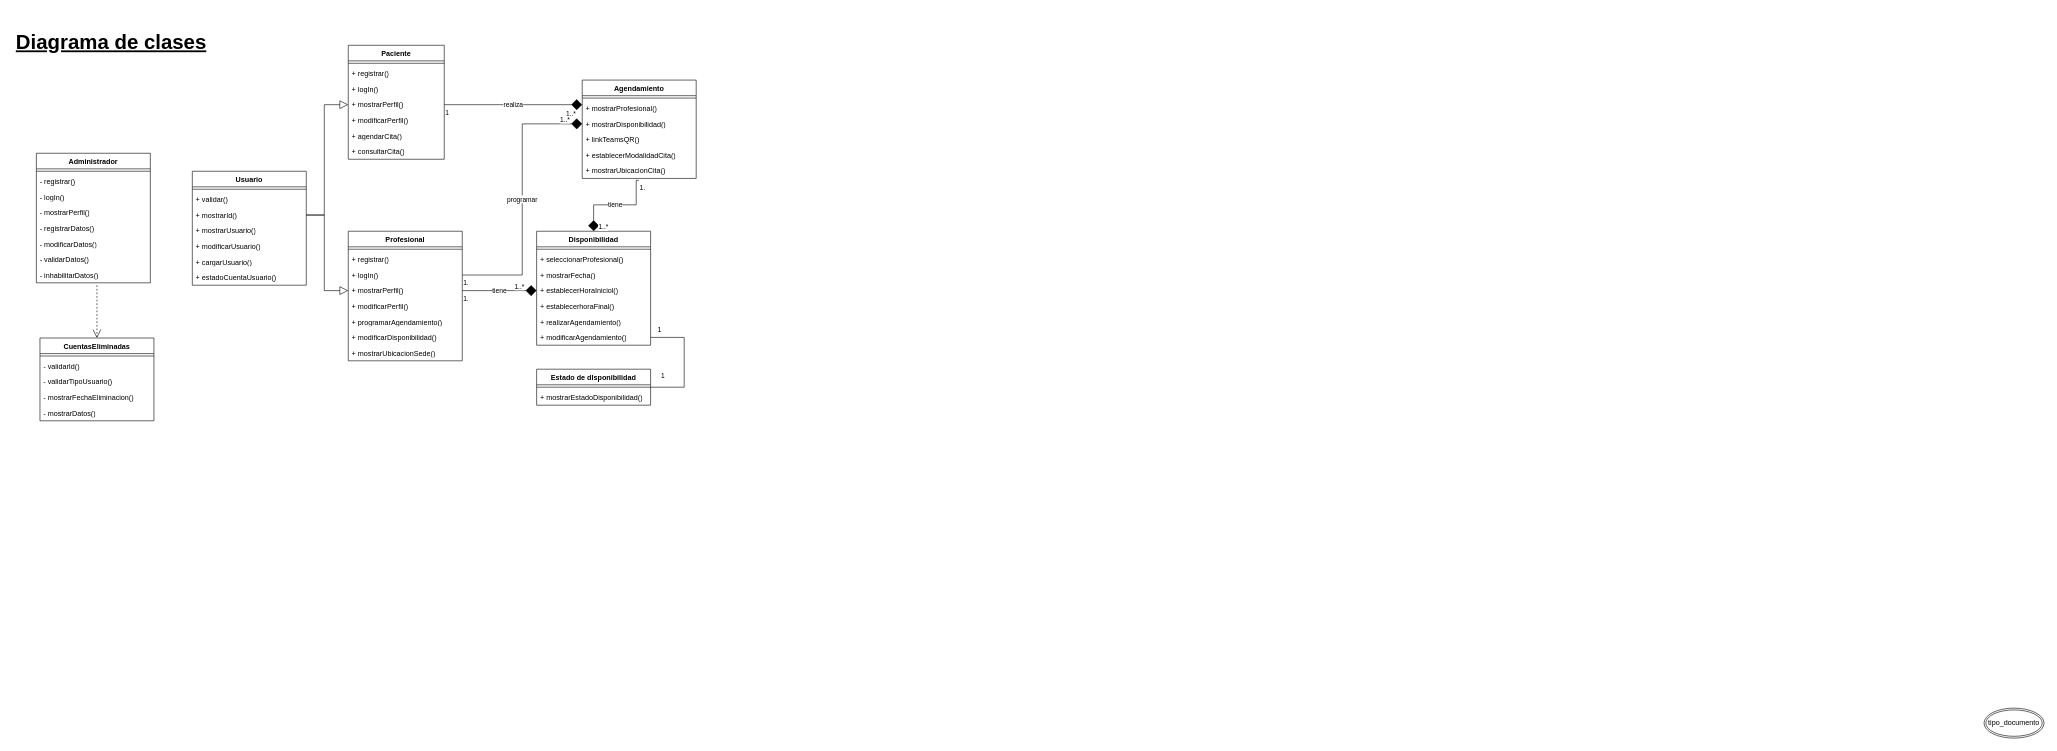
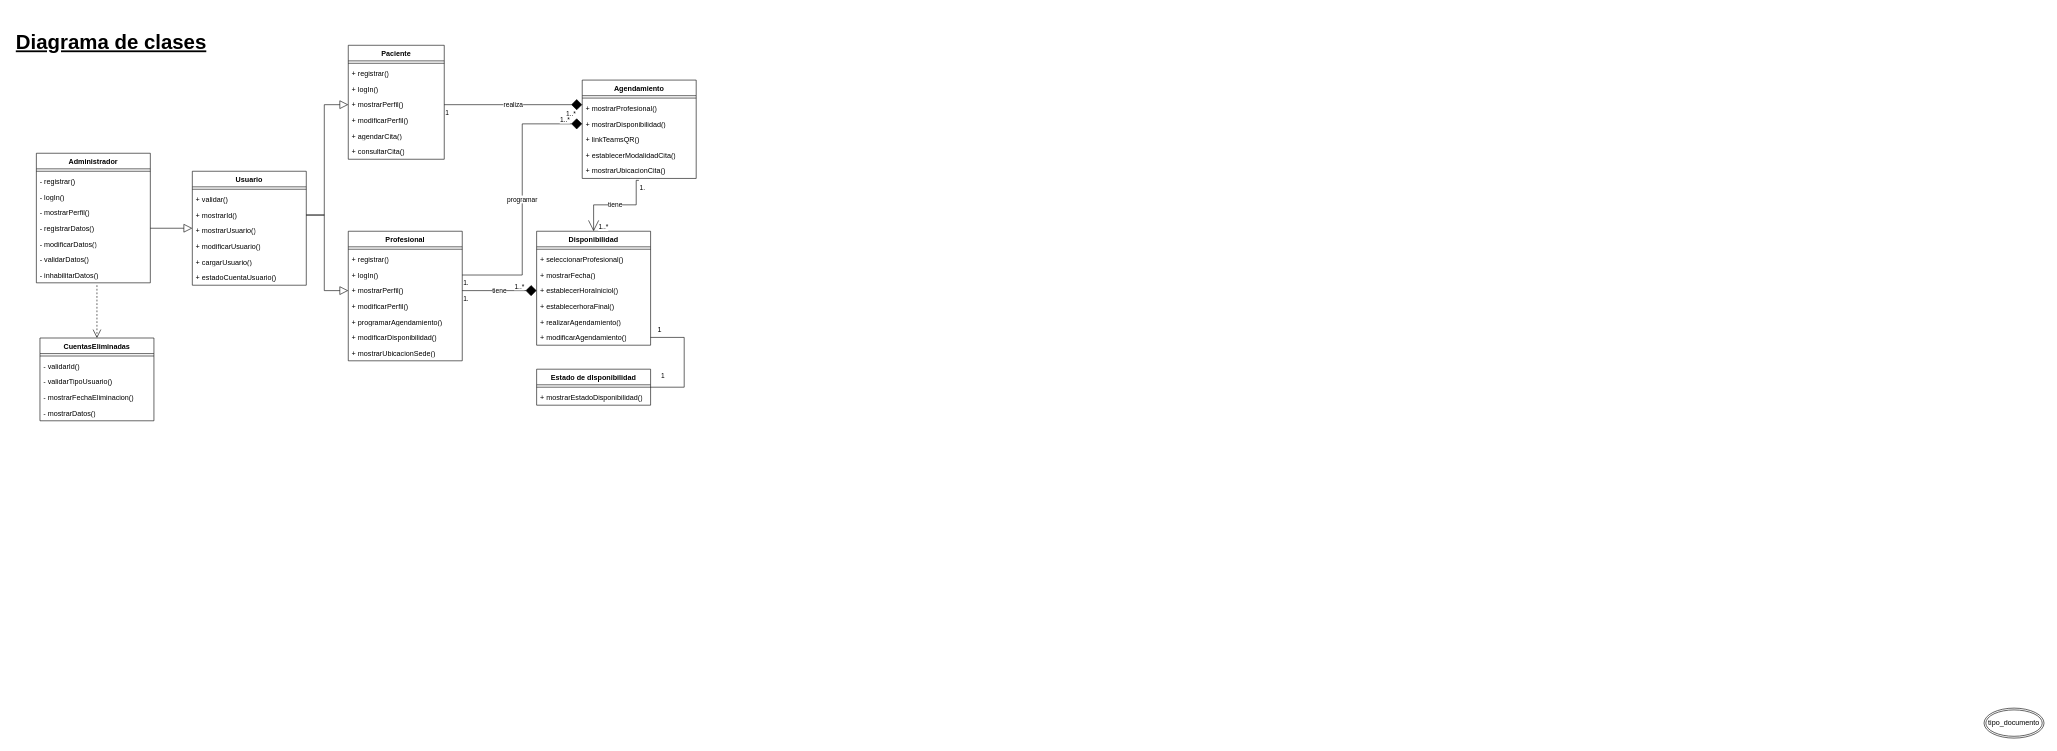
(594, 220) -> (594, 224)
none -> (168, 228)
